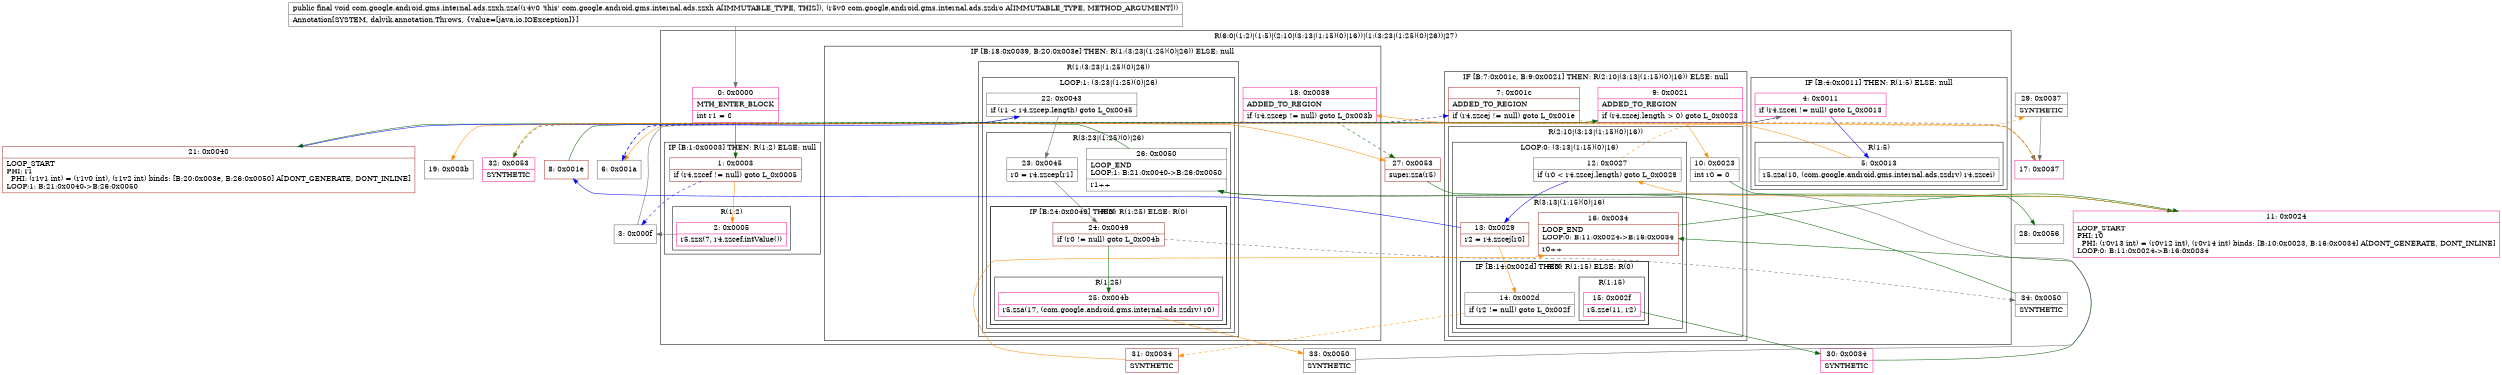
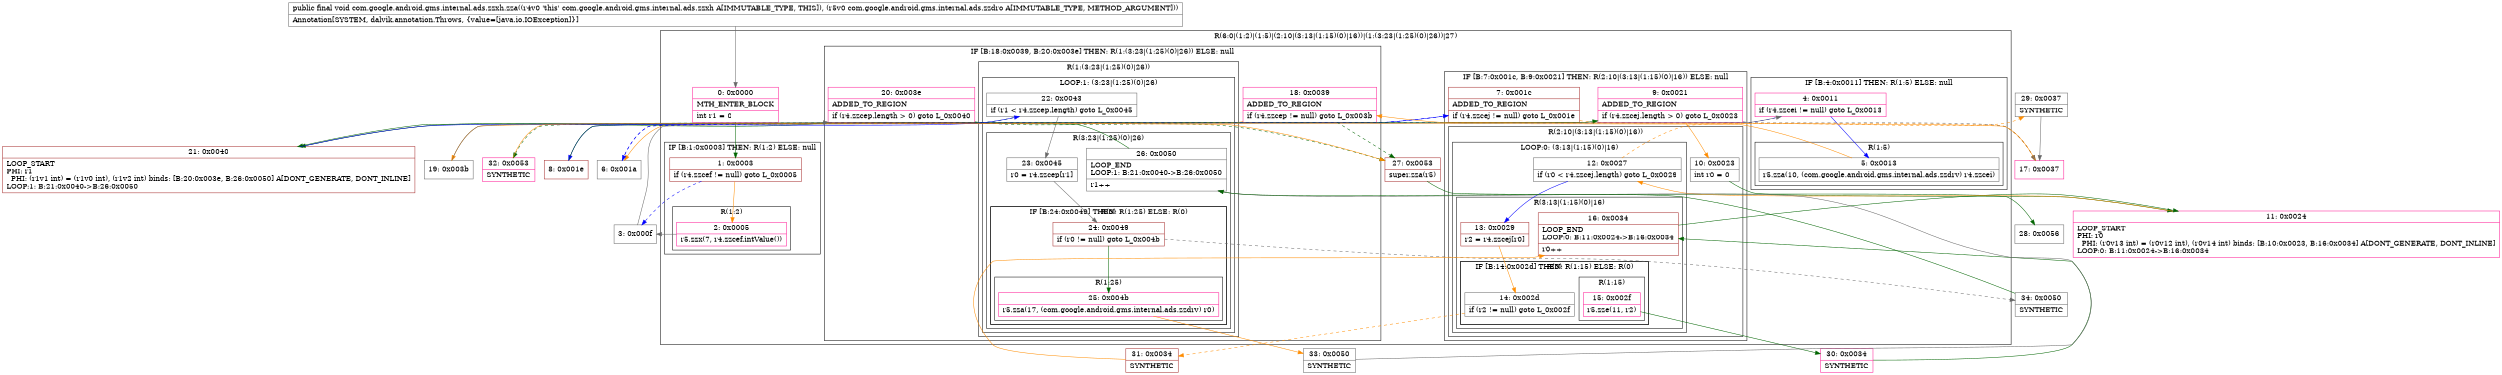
none -> (901, 105)
(1018, 197) -> (1002, 123)
